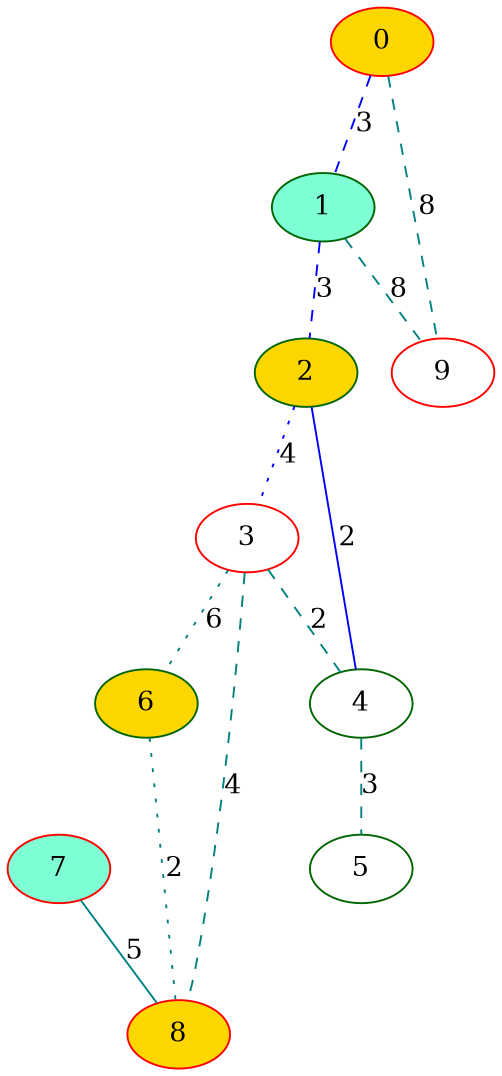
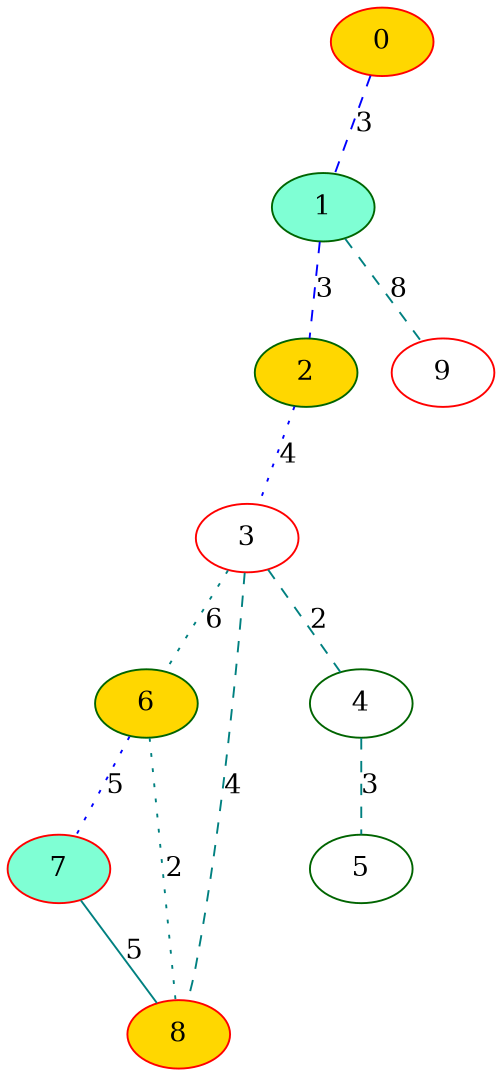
(413, 207) -> none
(334, 538) -> none
none -> (103, 787)
